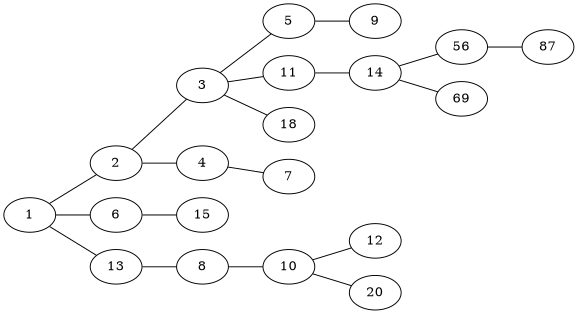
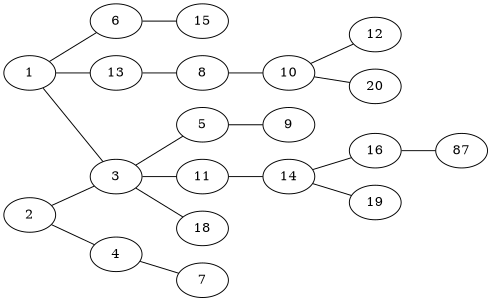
(462, 47) -> (375, 151)
(462, 99) -> (375, 203)
(73, 189) -> (73, 125)
